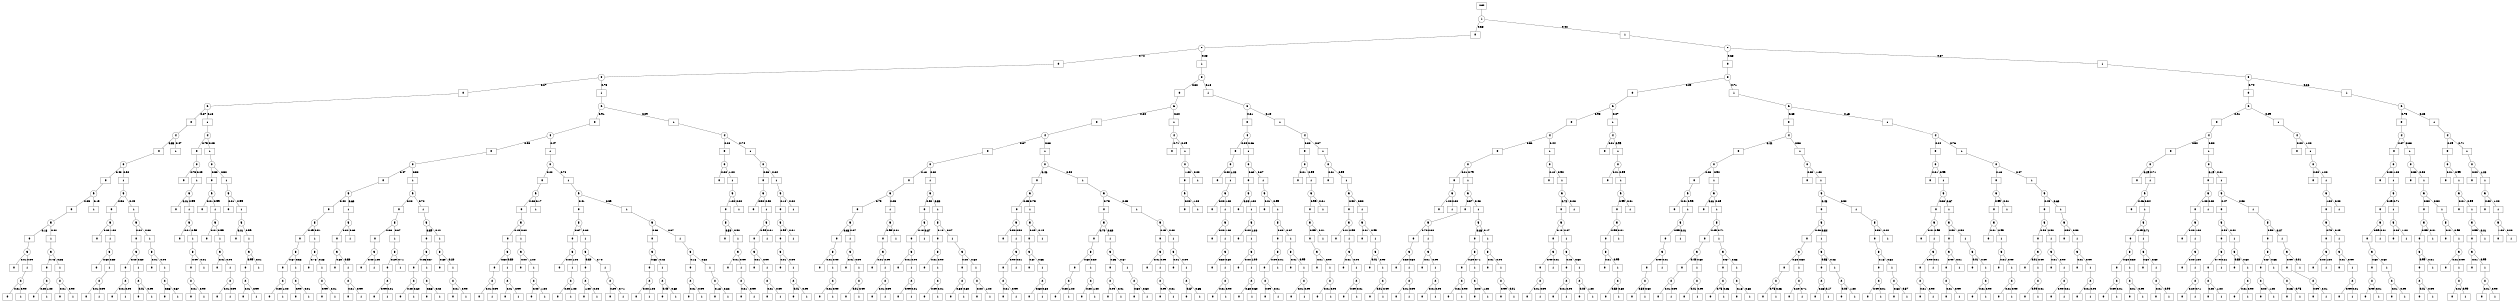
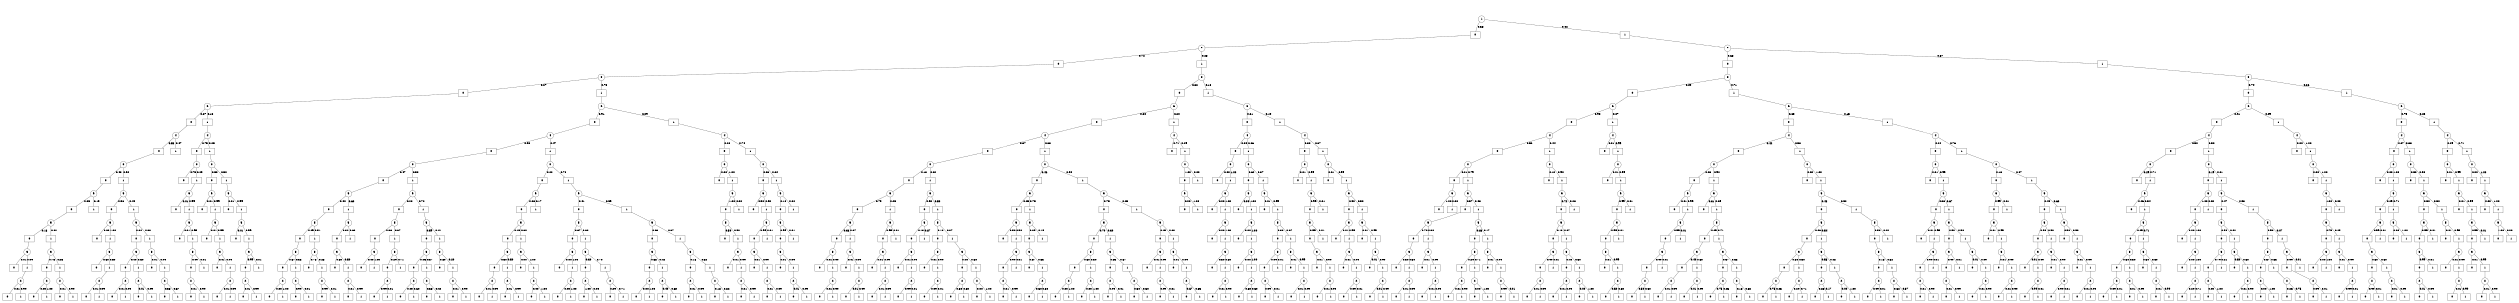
(1482, 6) -> none
